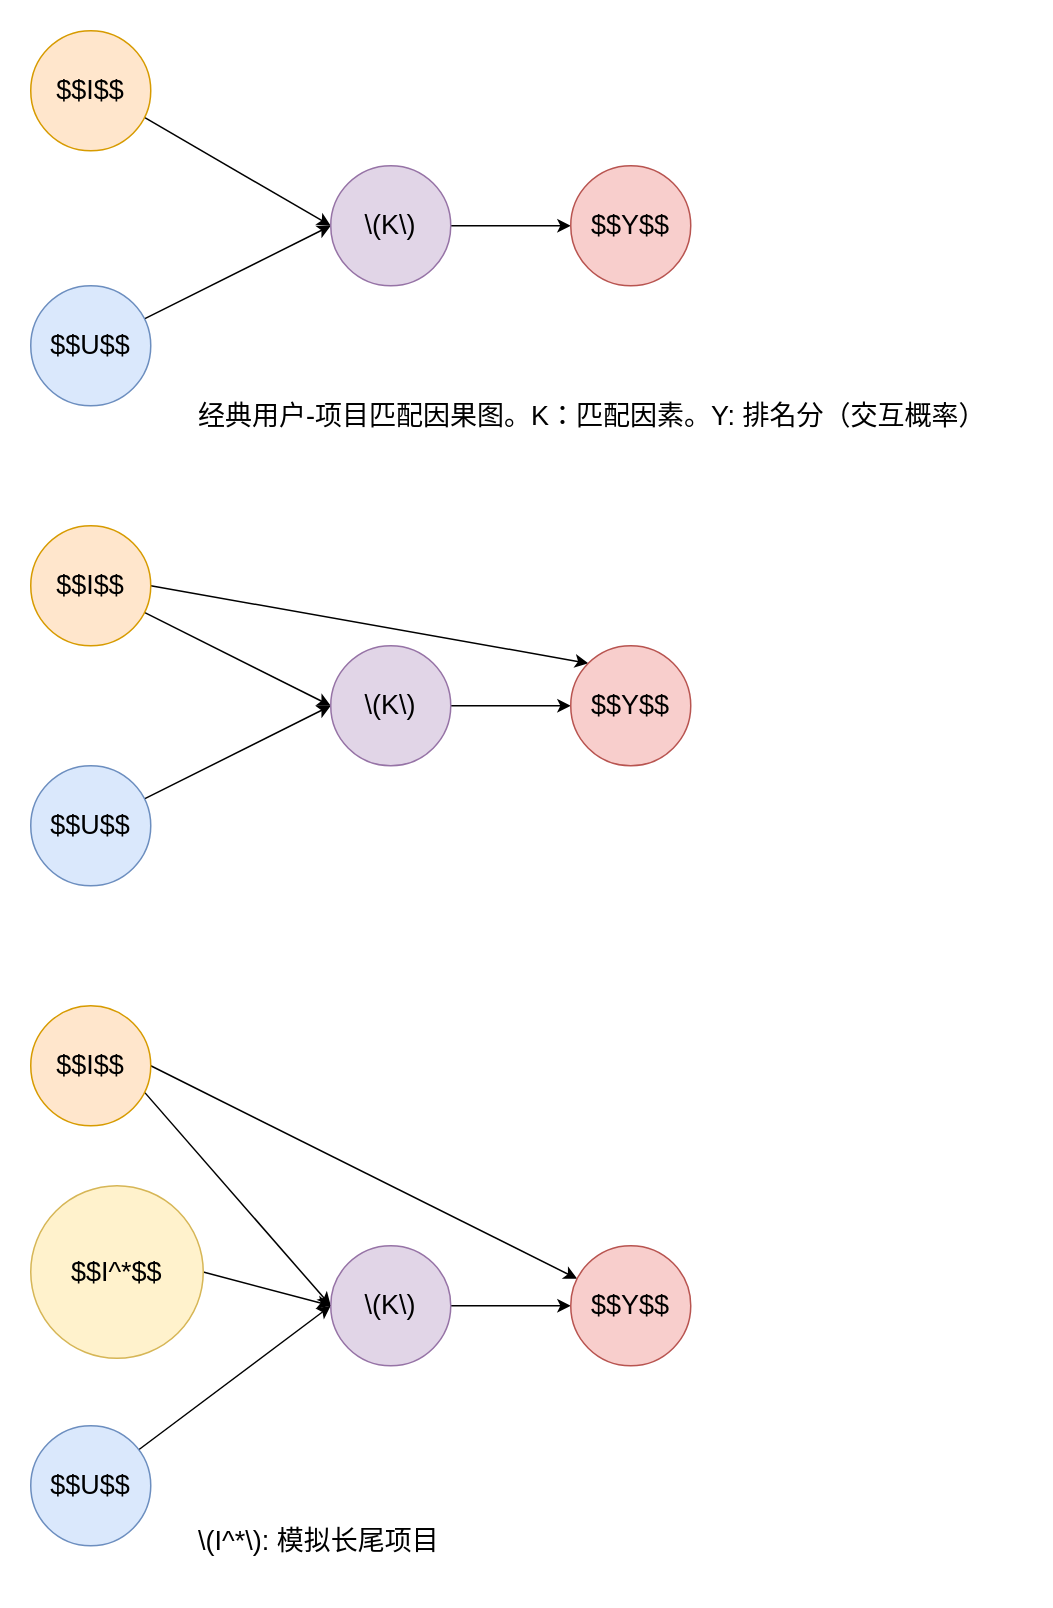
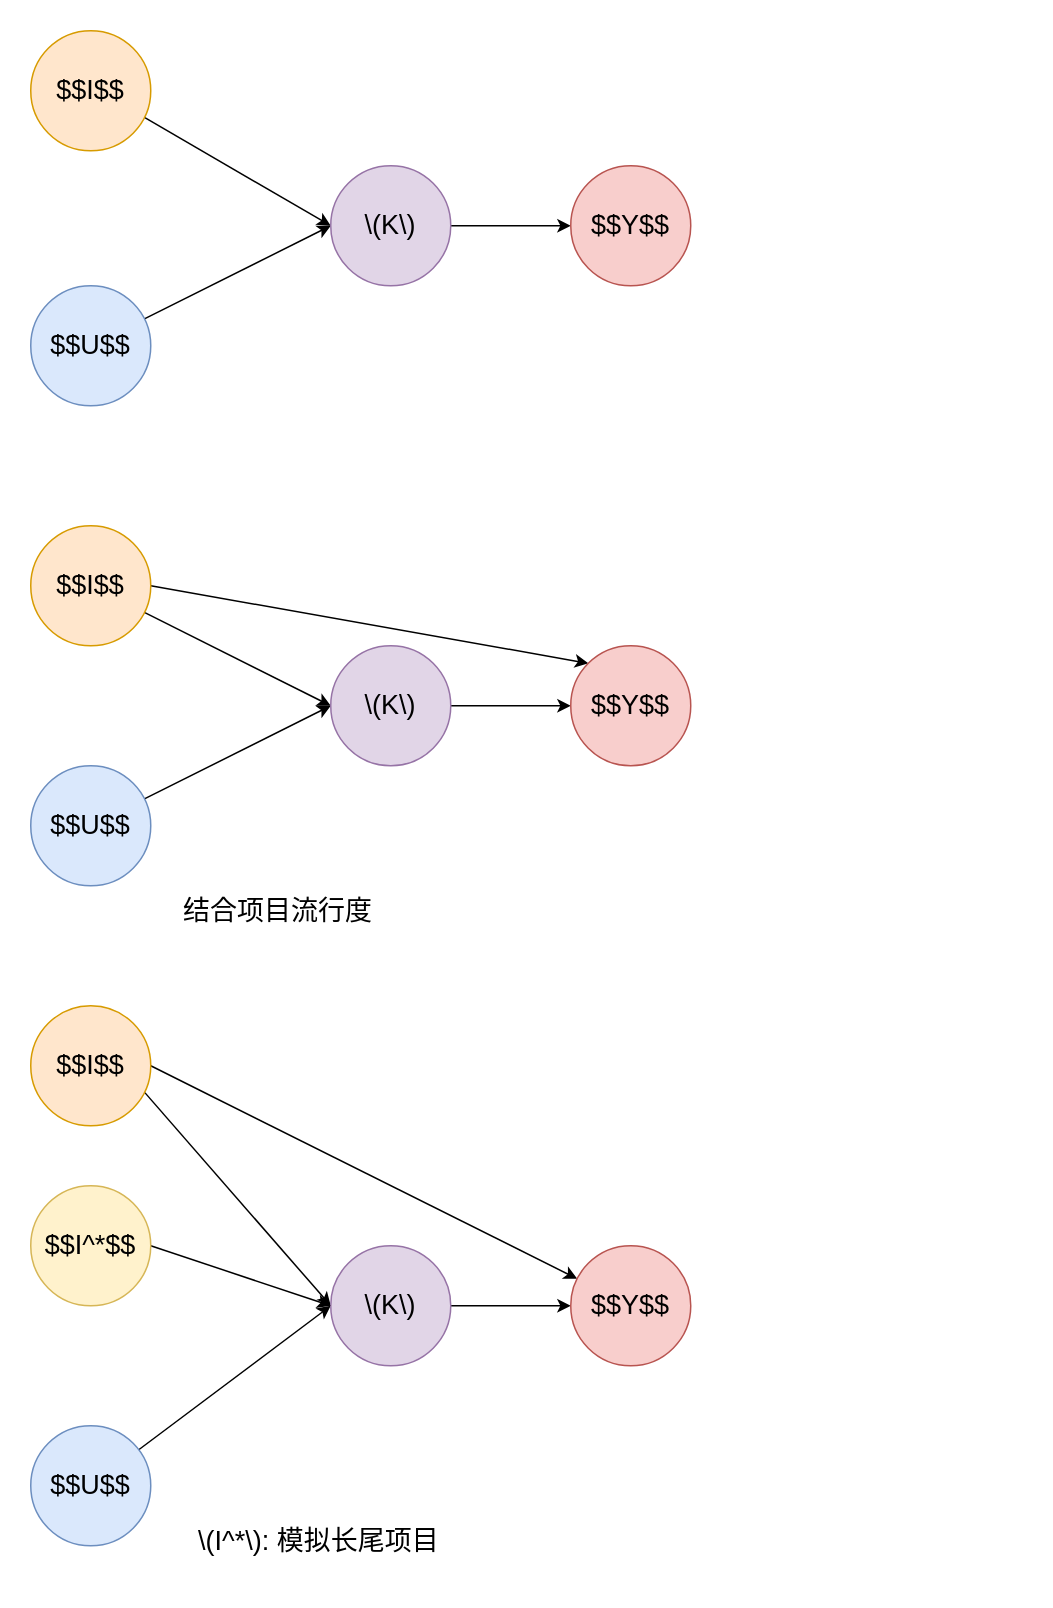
(608, 421) -> none
none -> (278, 916)
(117, 1272) -> (91, 1246)
